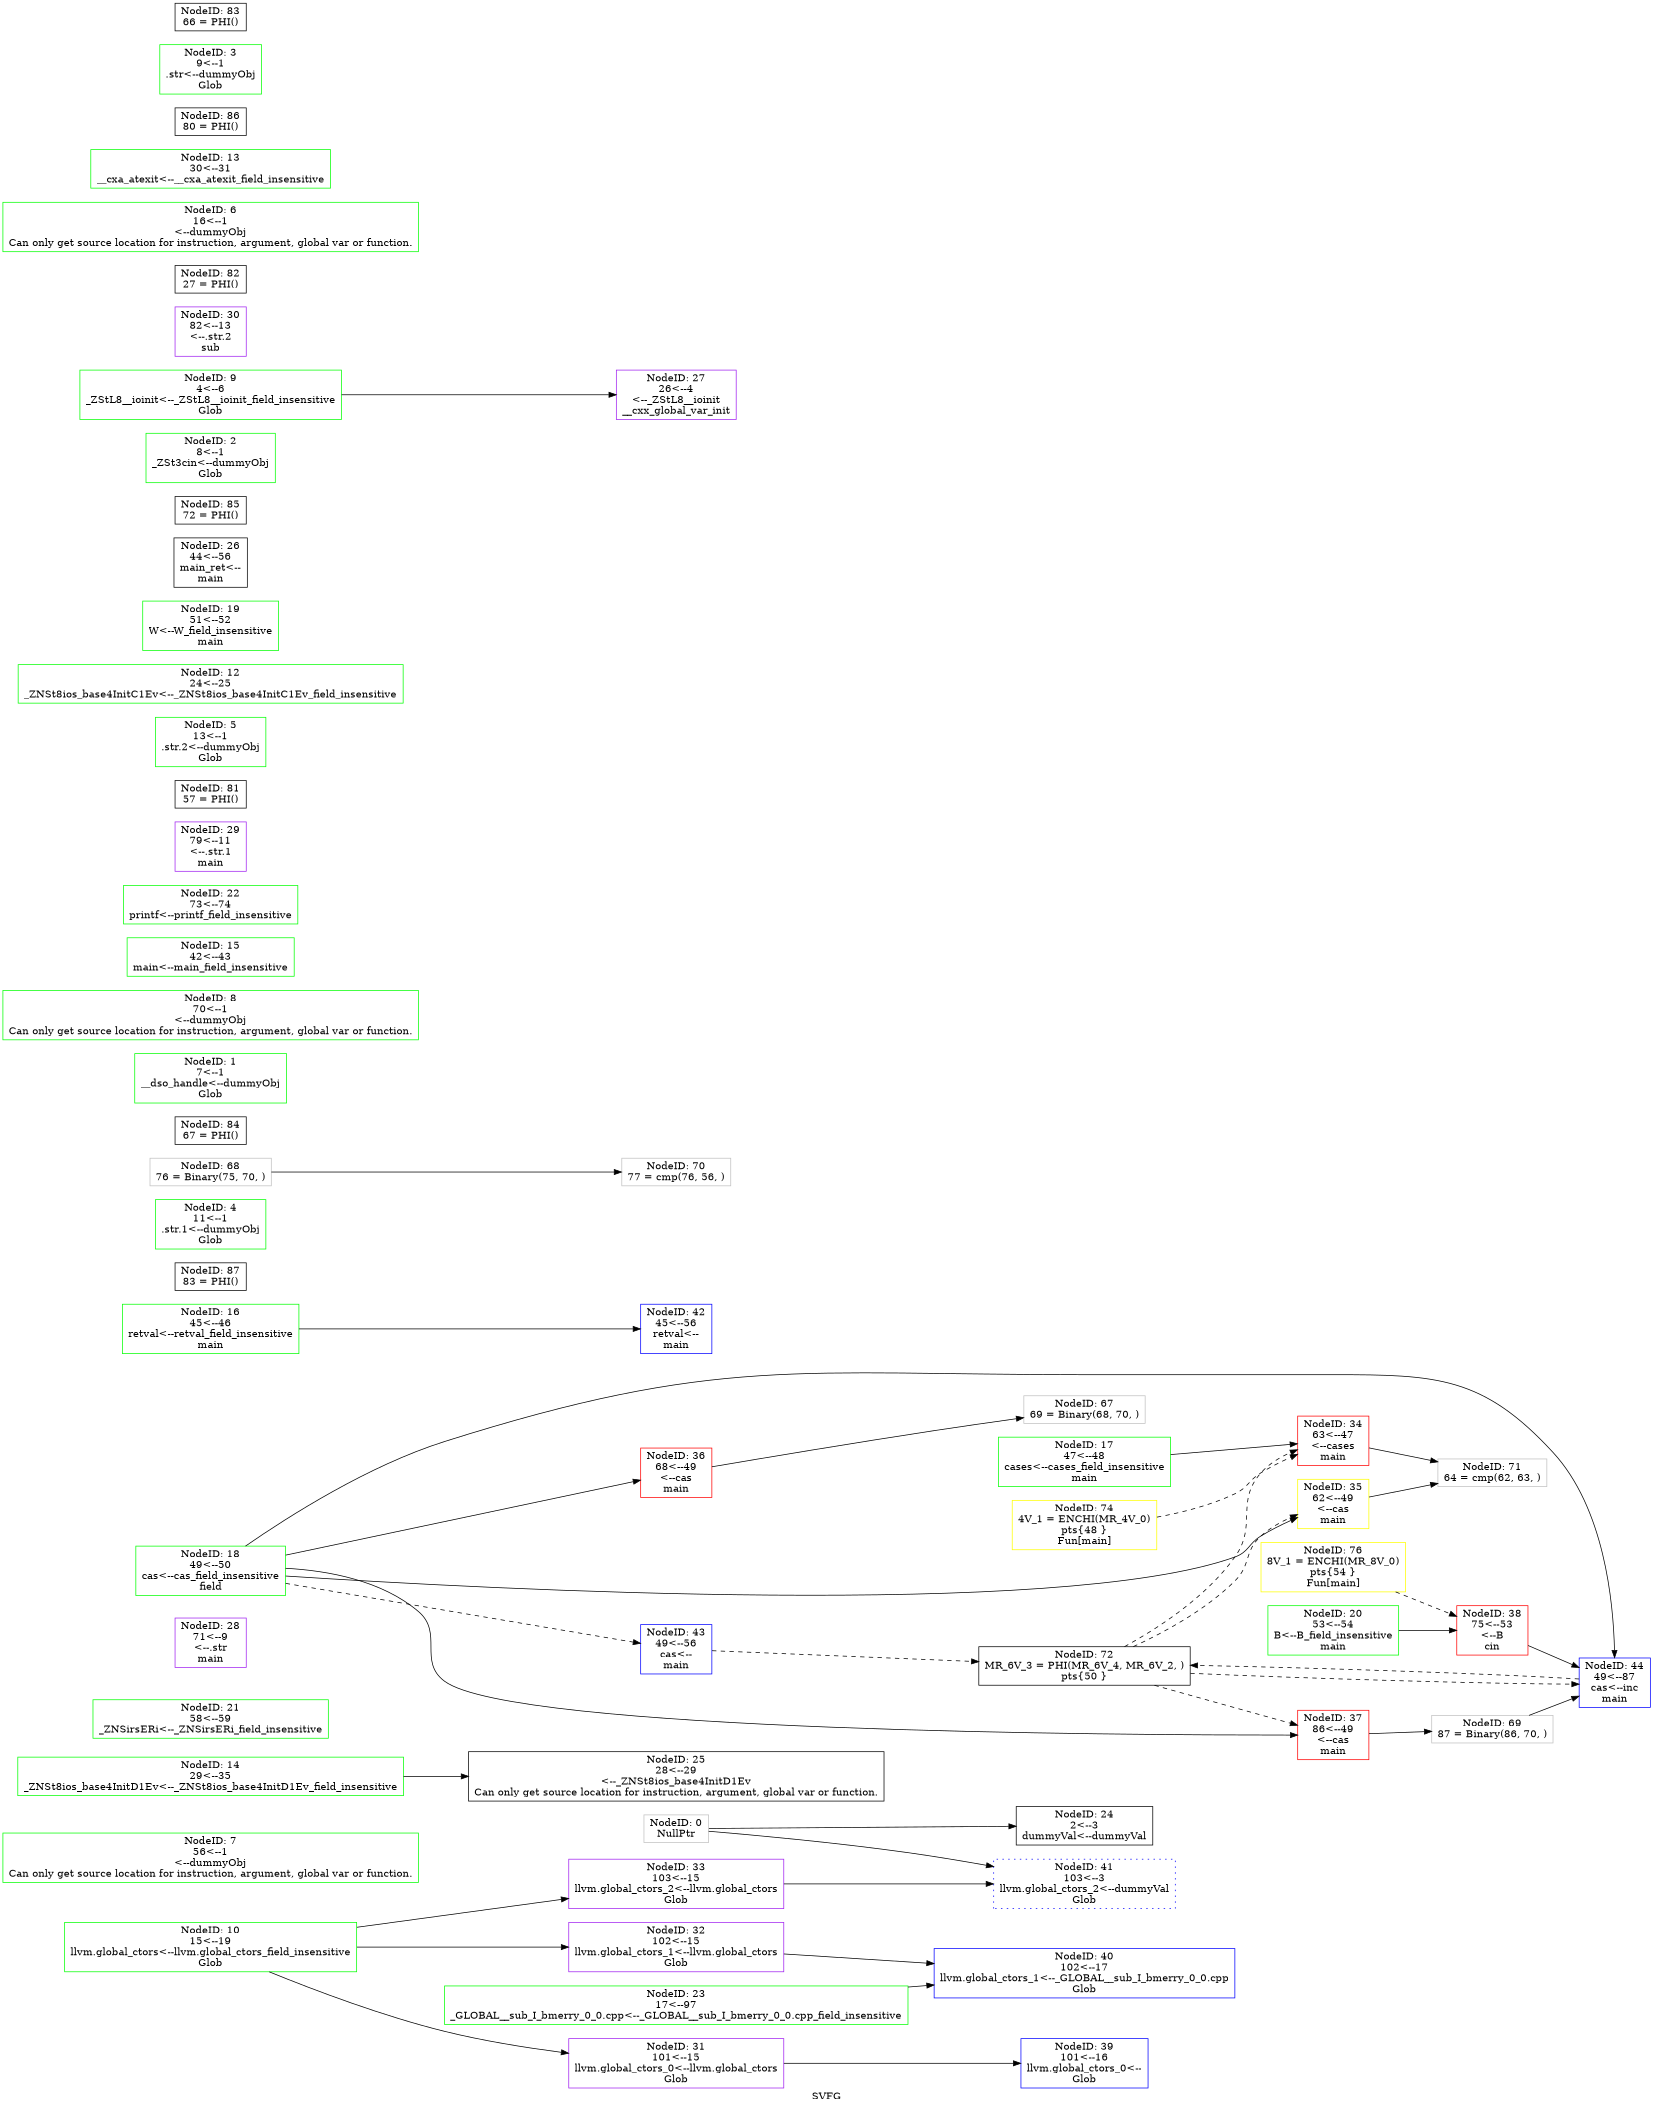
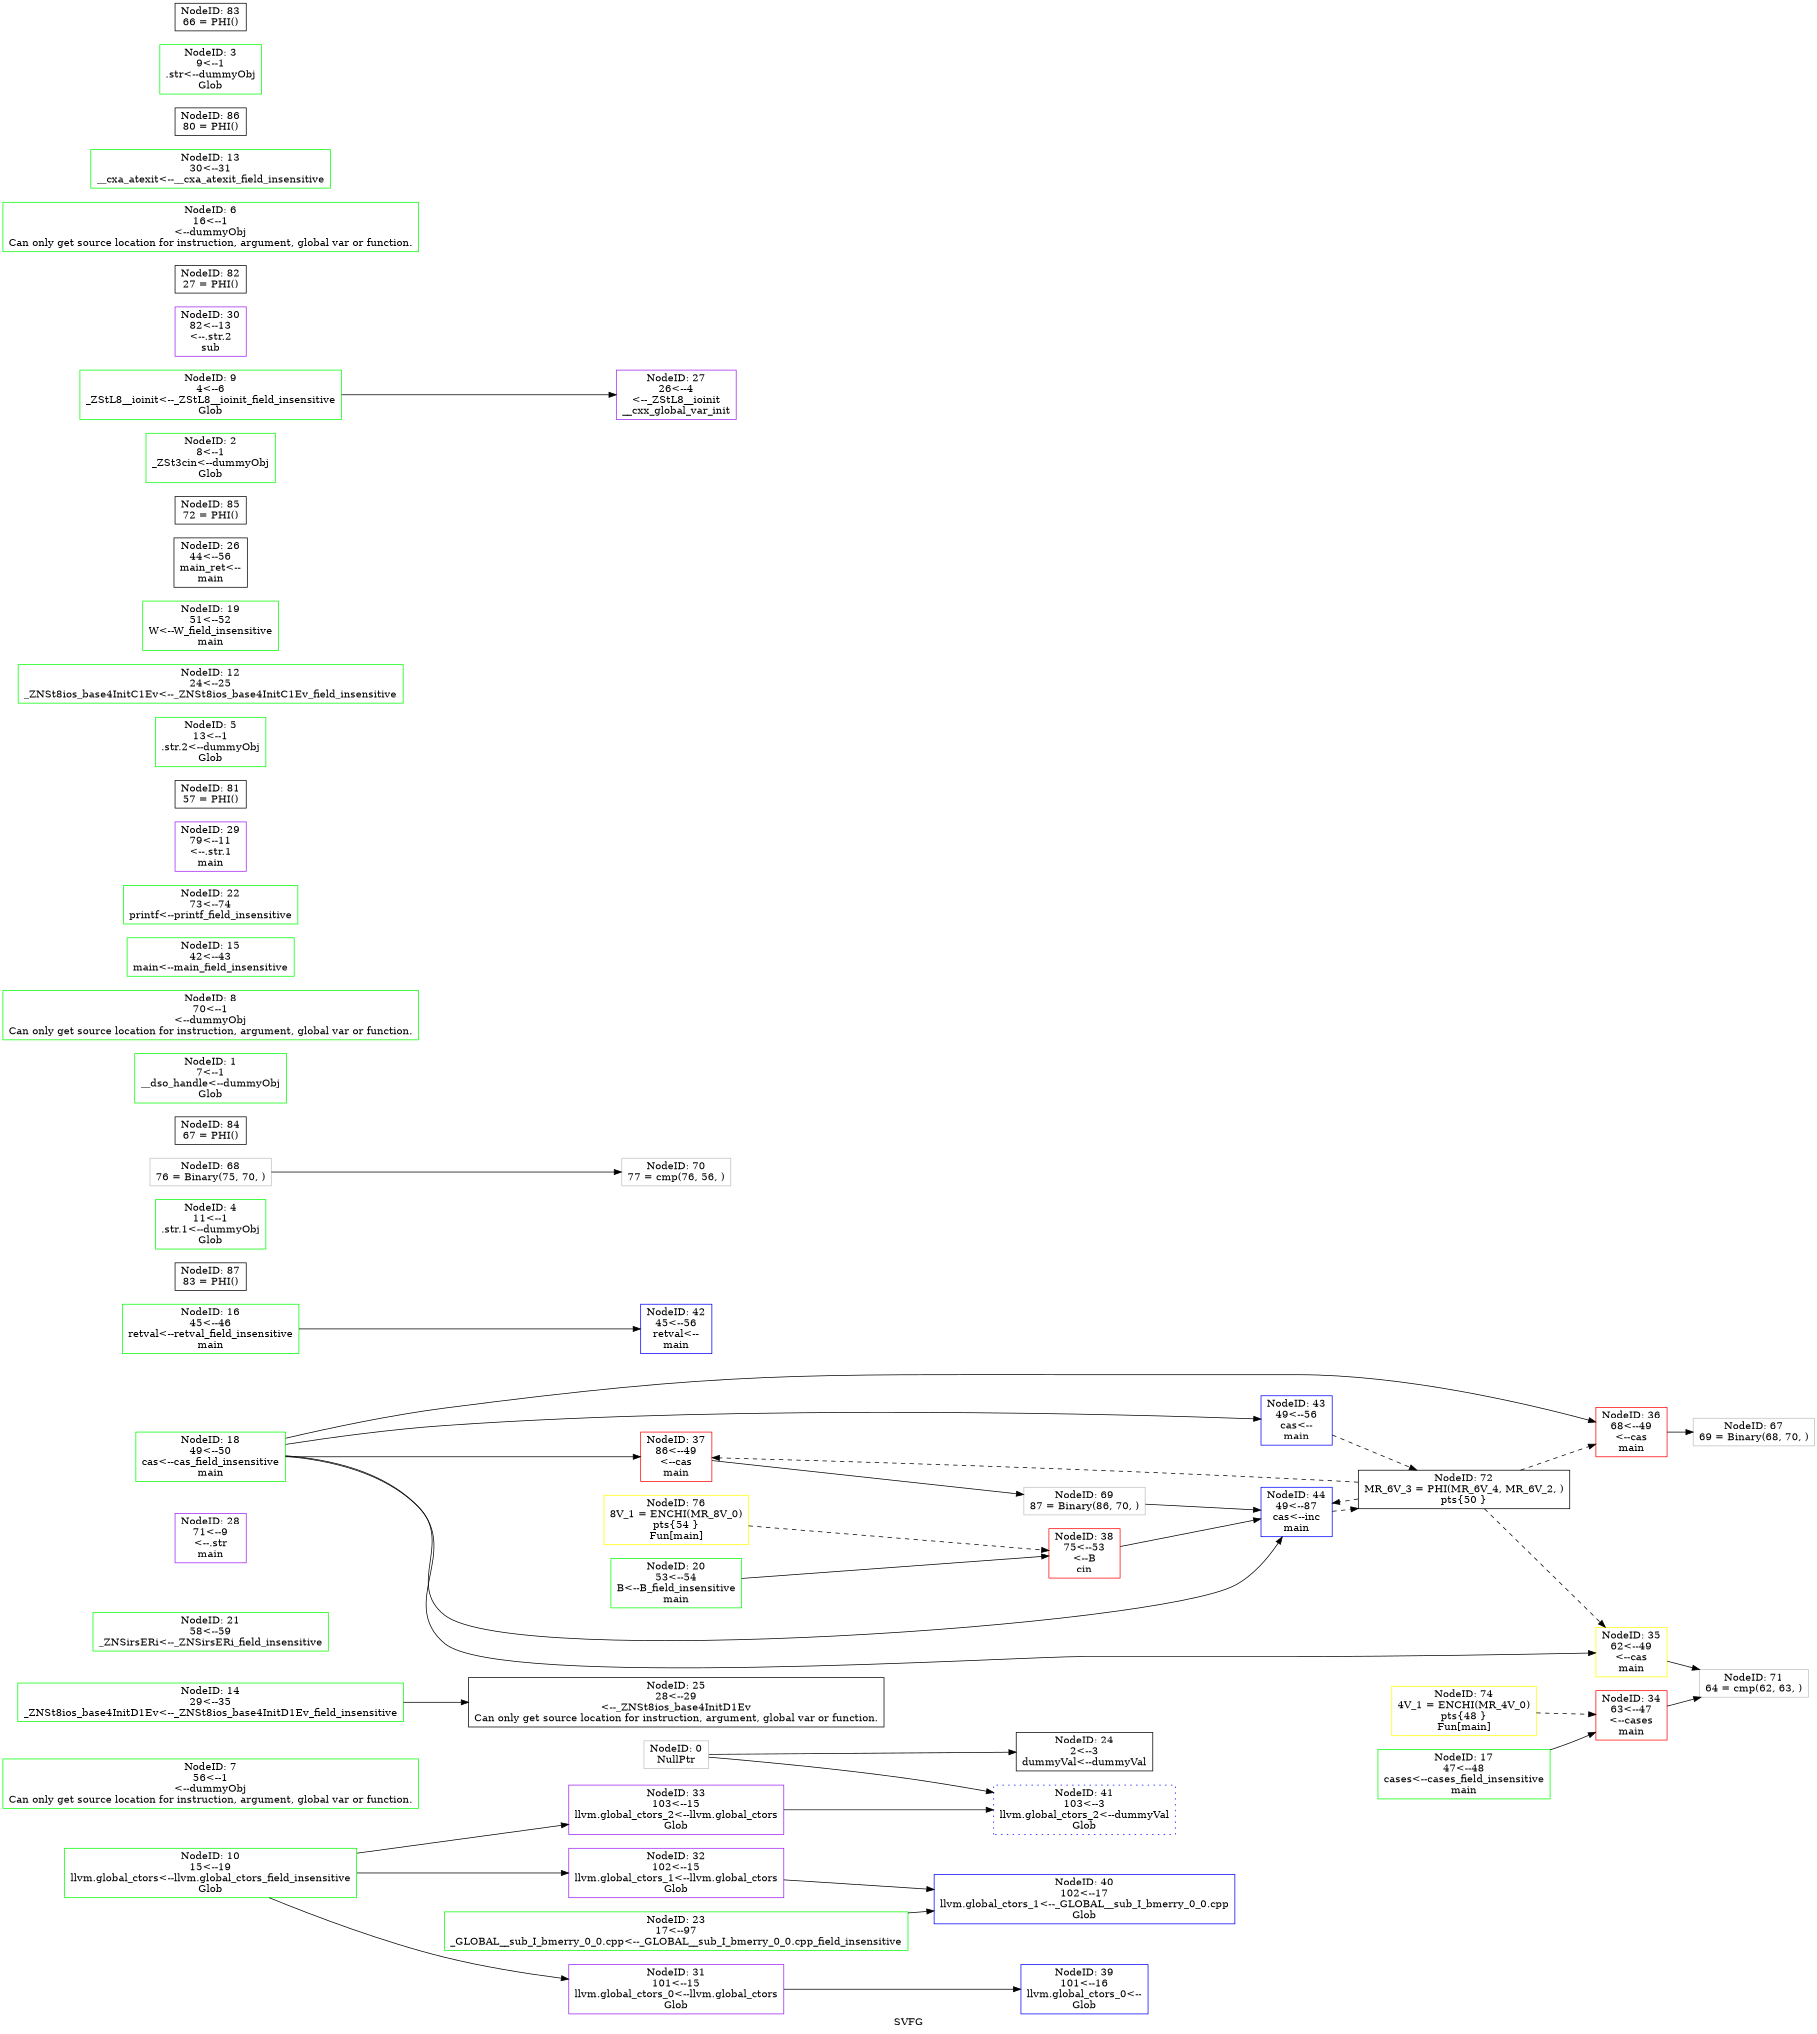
(1230, 1564) -> (1555, 1458)
(211, 1587) -> (211, 1473)
(459, 1613) -> (769, 1413)
